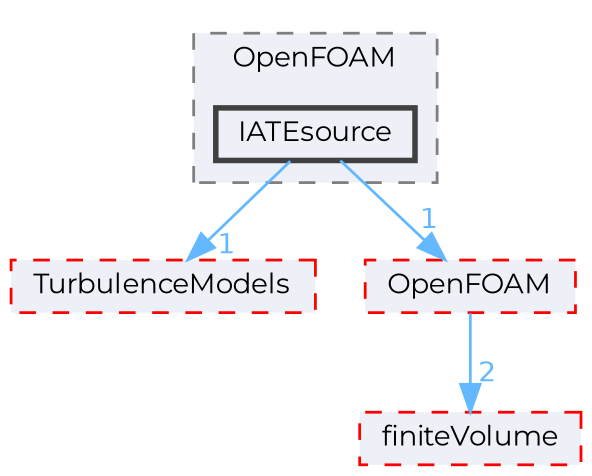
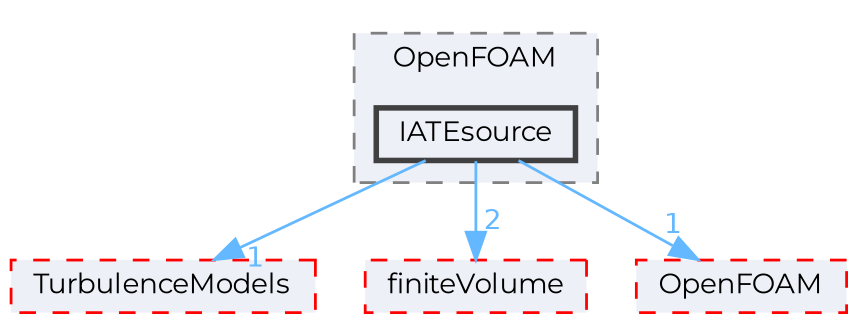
(470, 349) -> (476, 200)
